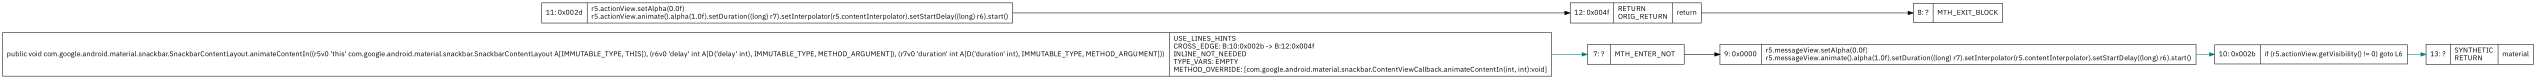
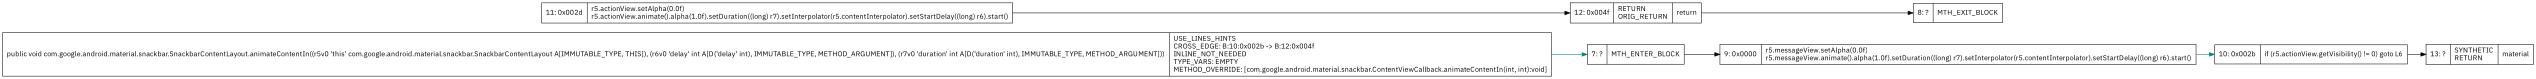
(1645, 54) -> (1646, 54)
(2414, 54) -> (2414, 54)
